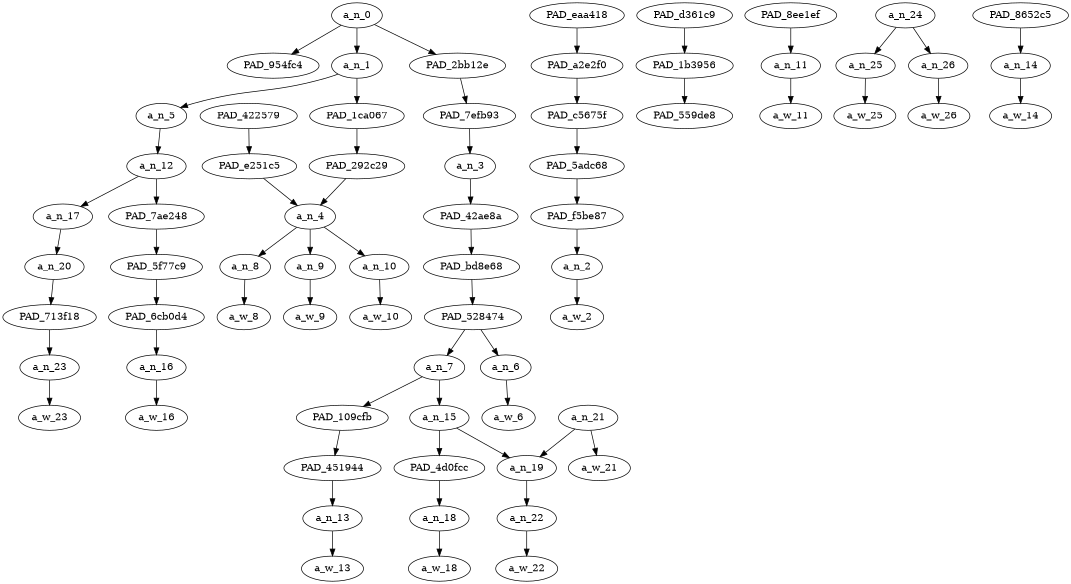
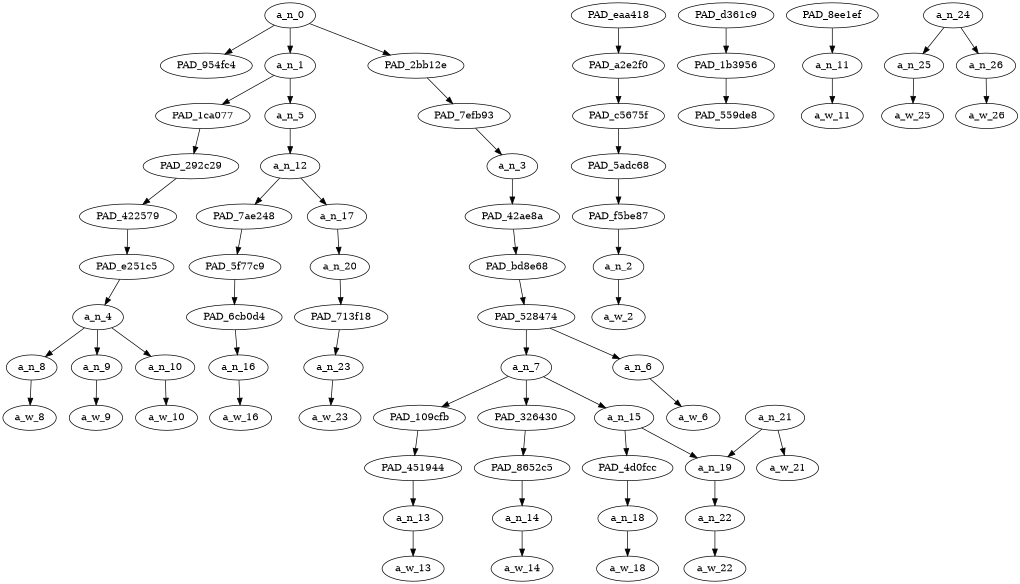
(357, 116) -> (203, 116)
(336, 189) -> (162, 189)
none -> (526, 418)
